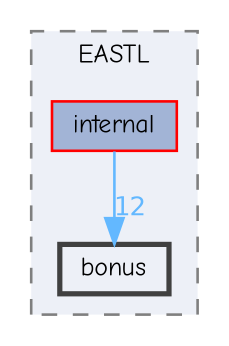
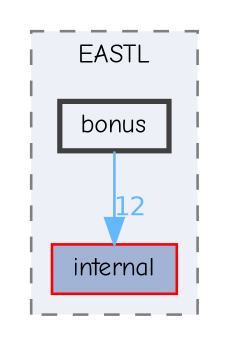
(114, 185) -> (114, 185)
